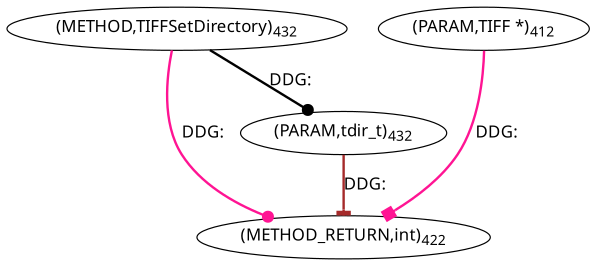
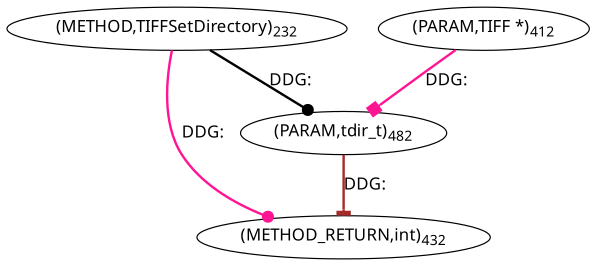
(285, 27) -> (285, 27)
(401, 131) -> (401, 131)
(464, 144) -> (418, 77)
(434, 236) -> (434, 236)
